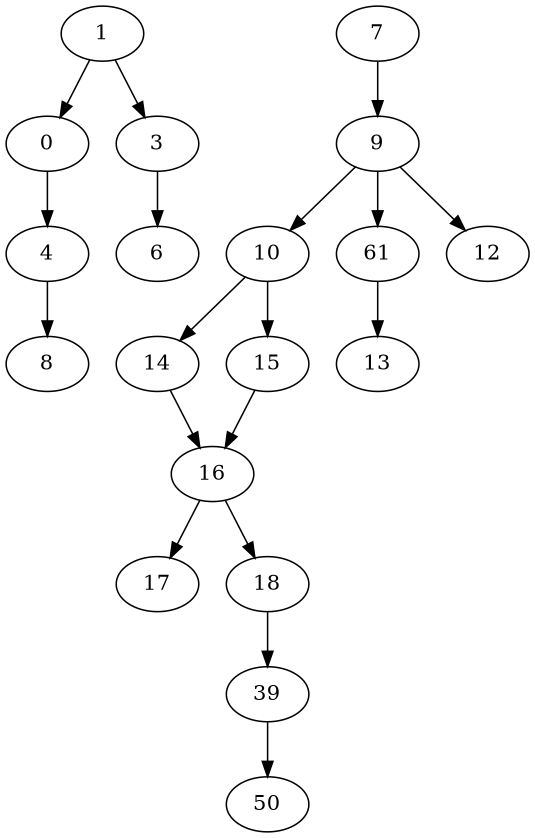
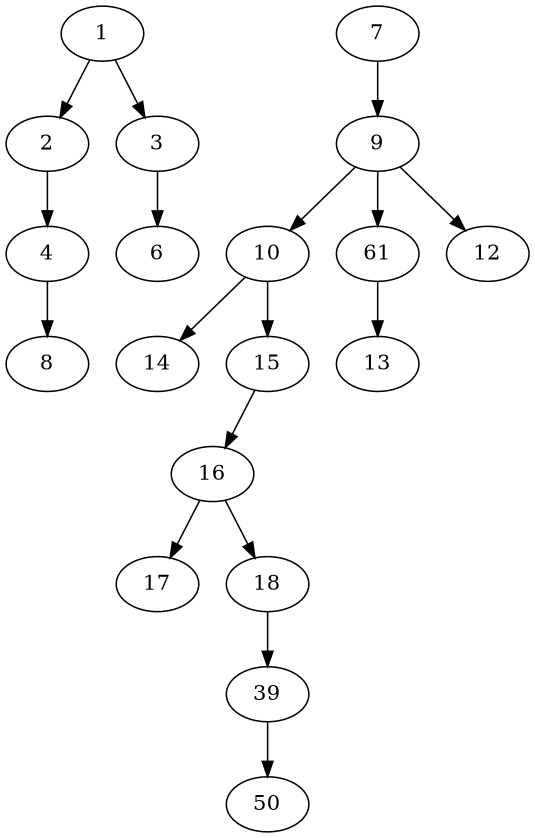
(47, 144) -> (47, 144)
(182, 412) -> none
